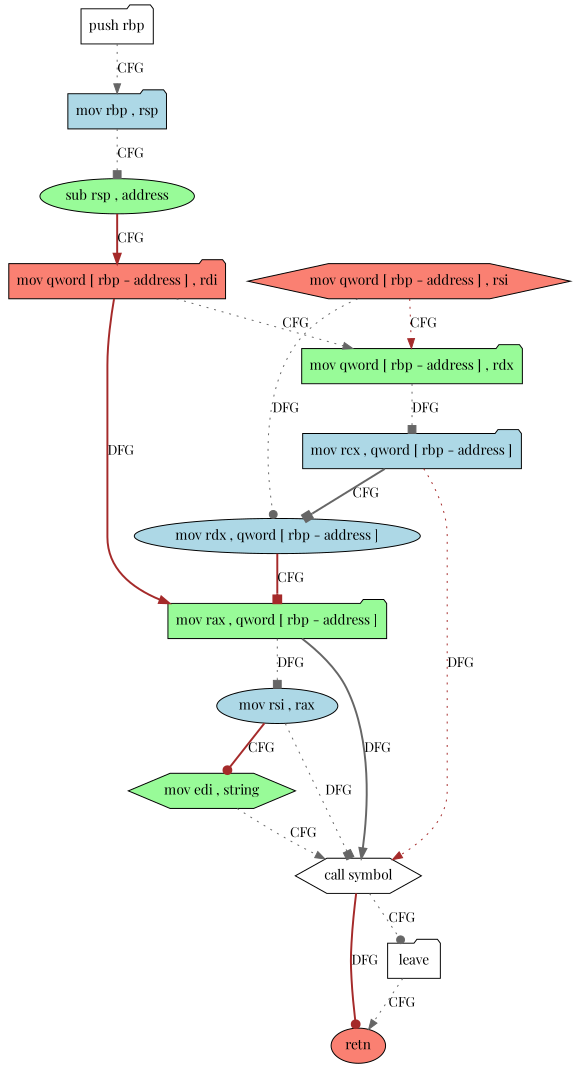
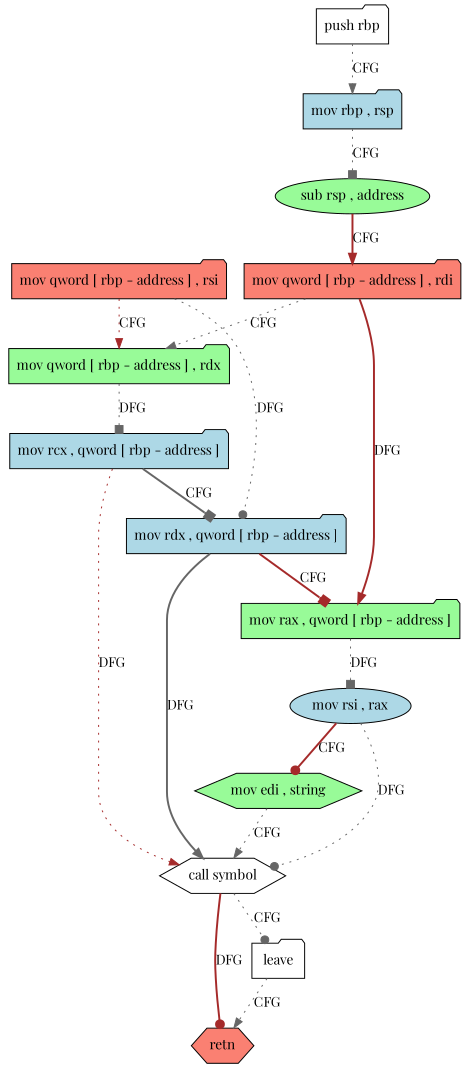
(409, 281) -> (119, 281)
(277, 536) -> (236, 536)
(361, 734) -> (167, 699)
(316, 786) -> (365, 817)
(358, 1046) -> (223, 1046)
